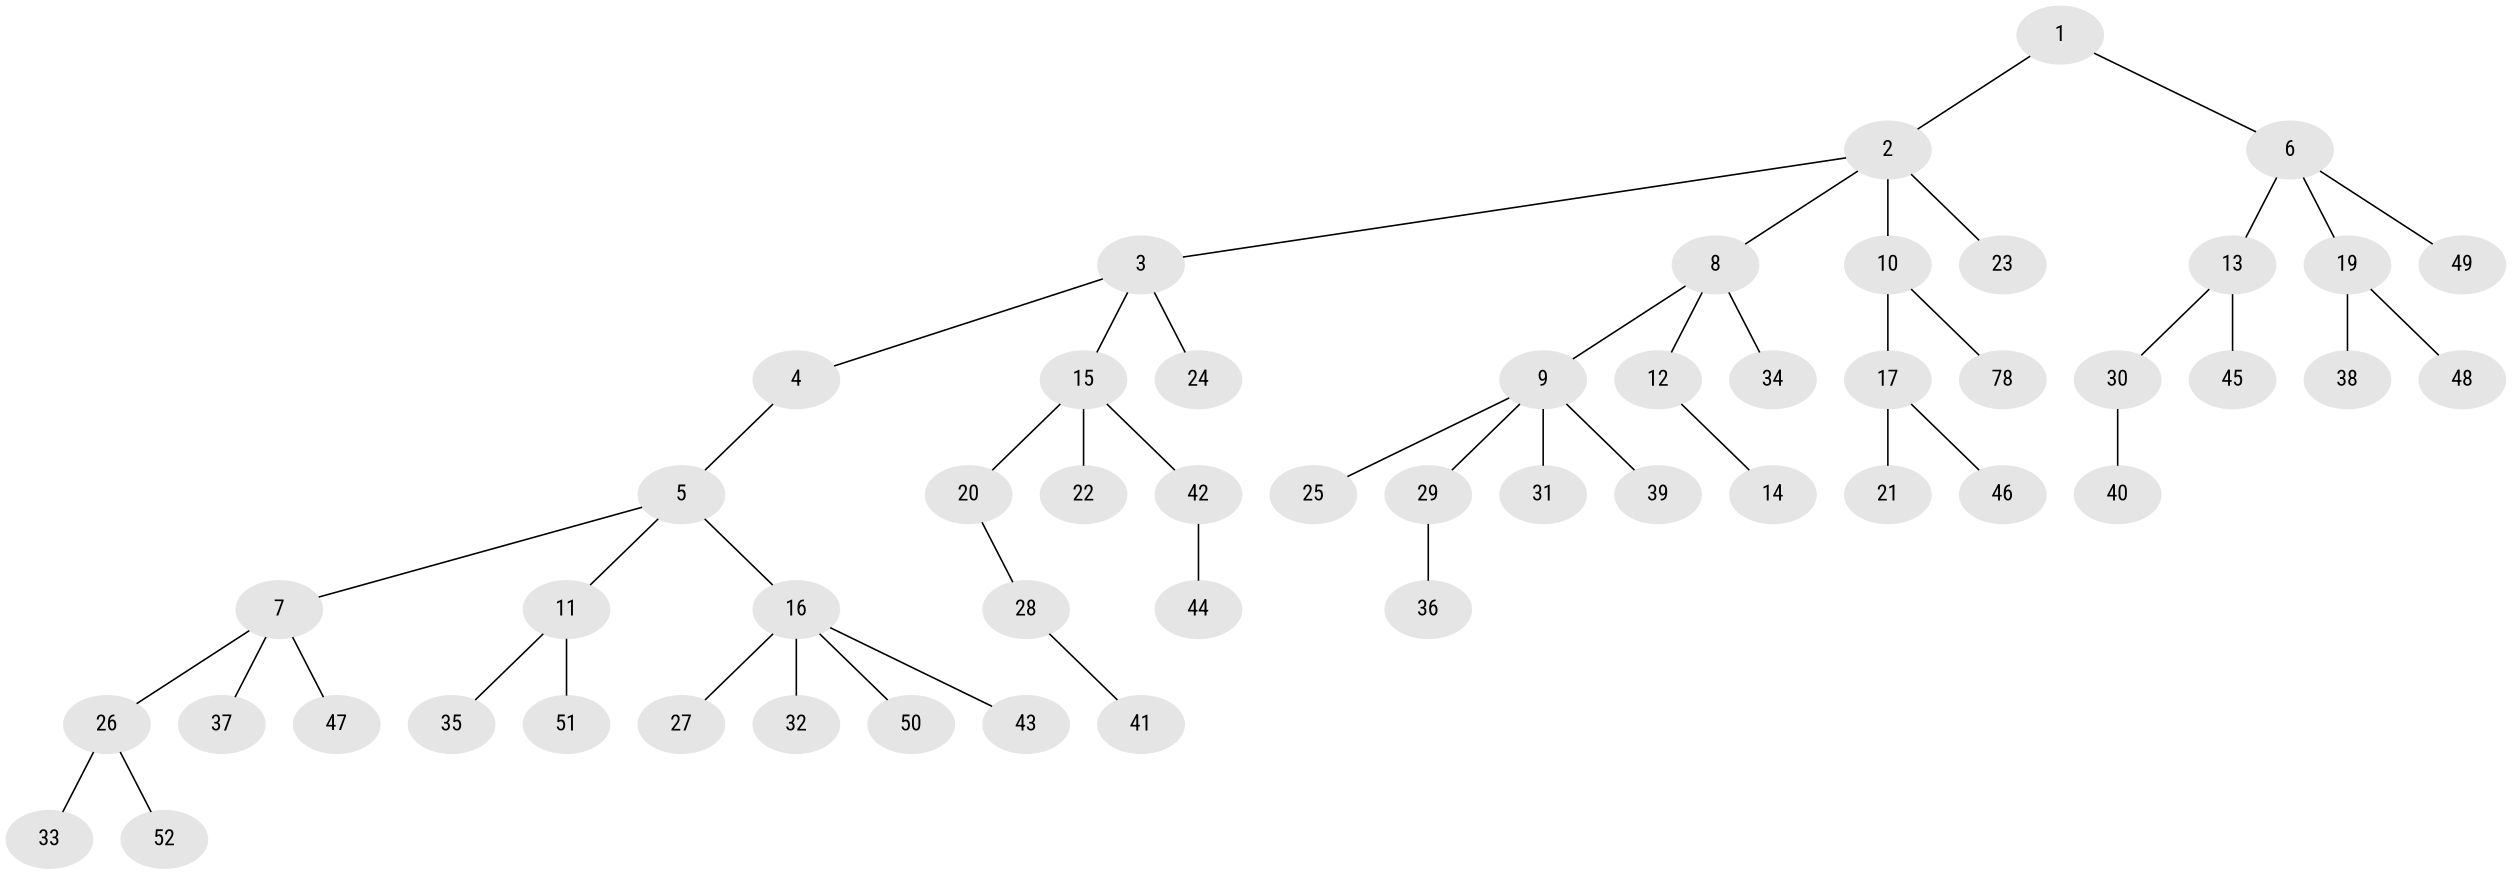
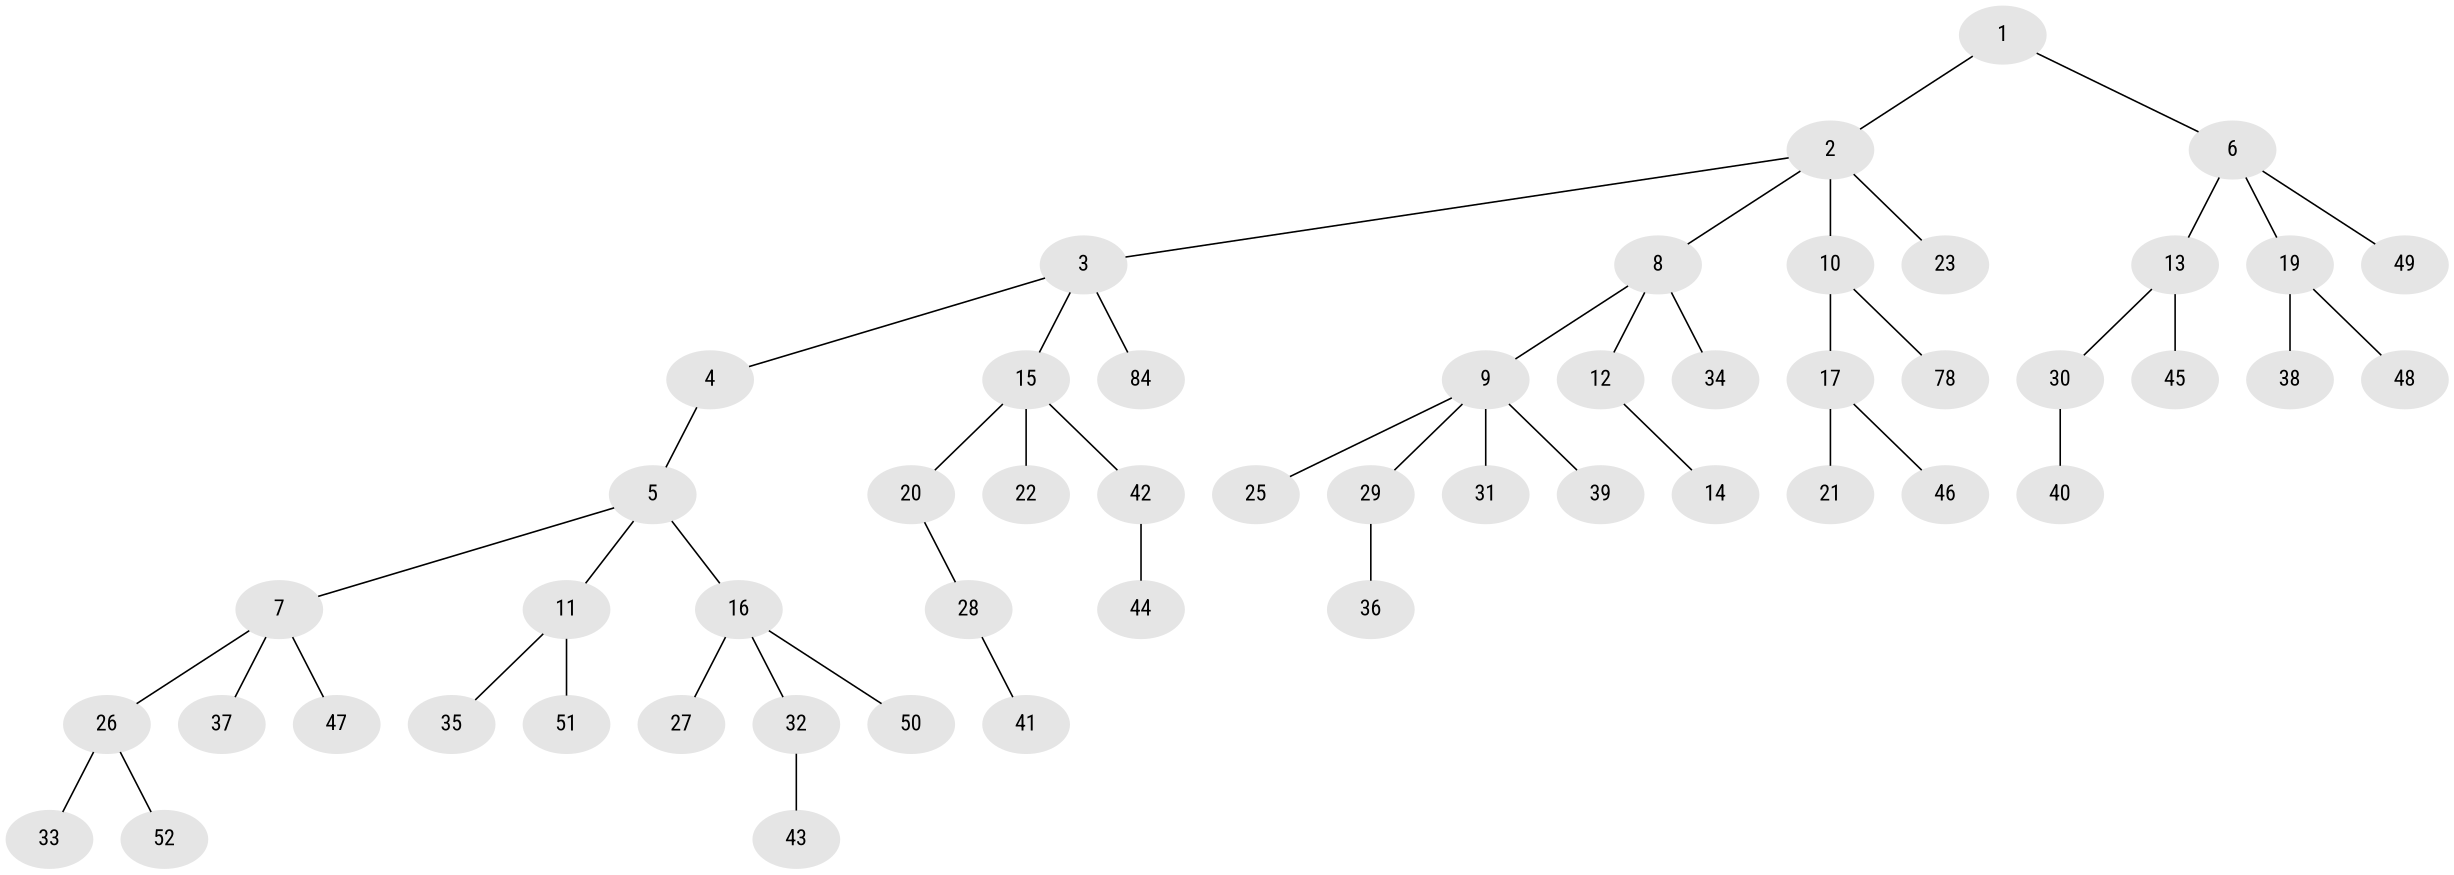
(1198, 380) -> (1141, 380)
(911, 667) -> (796, 782)
